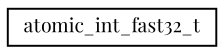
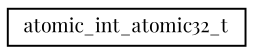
(112, 27) -> (127, 27)
